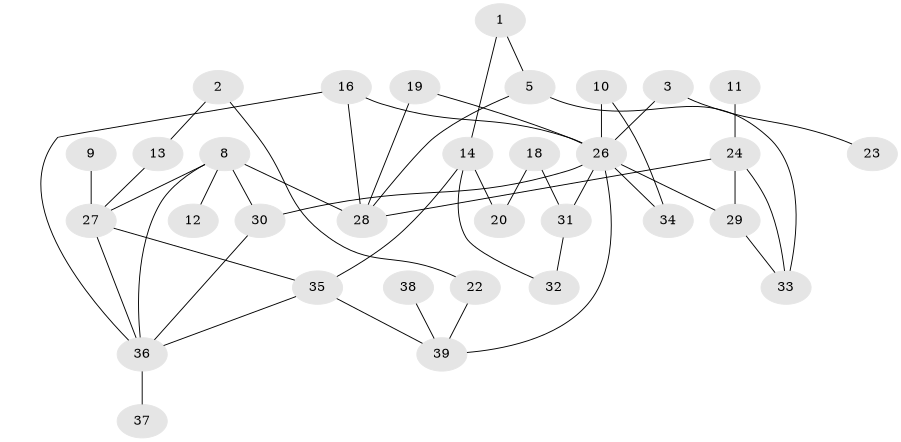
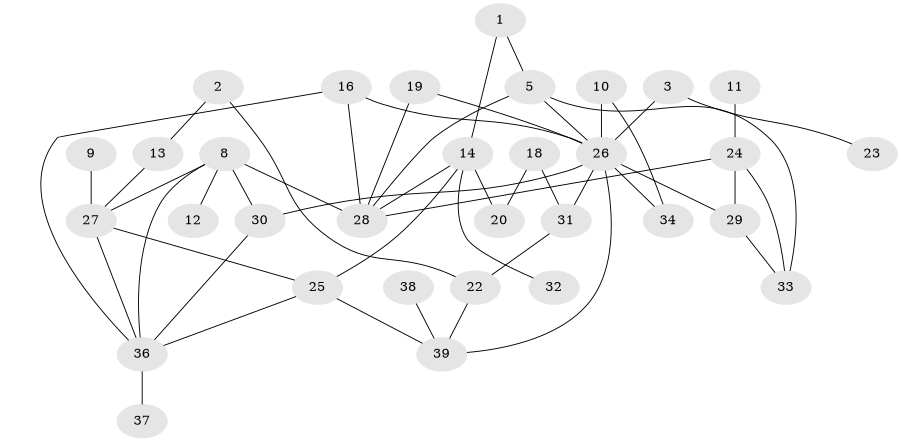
none -> (566, 121)
none -> (415, 187)
(560, 254) -> (521, 254)
(318, 288) -> (318, 288)
